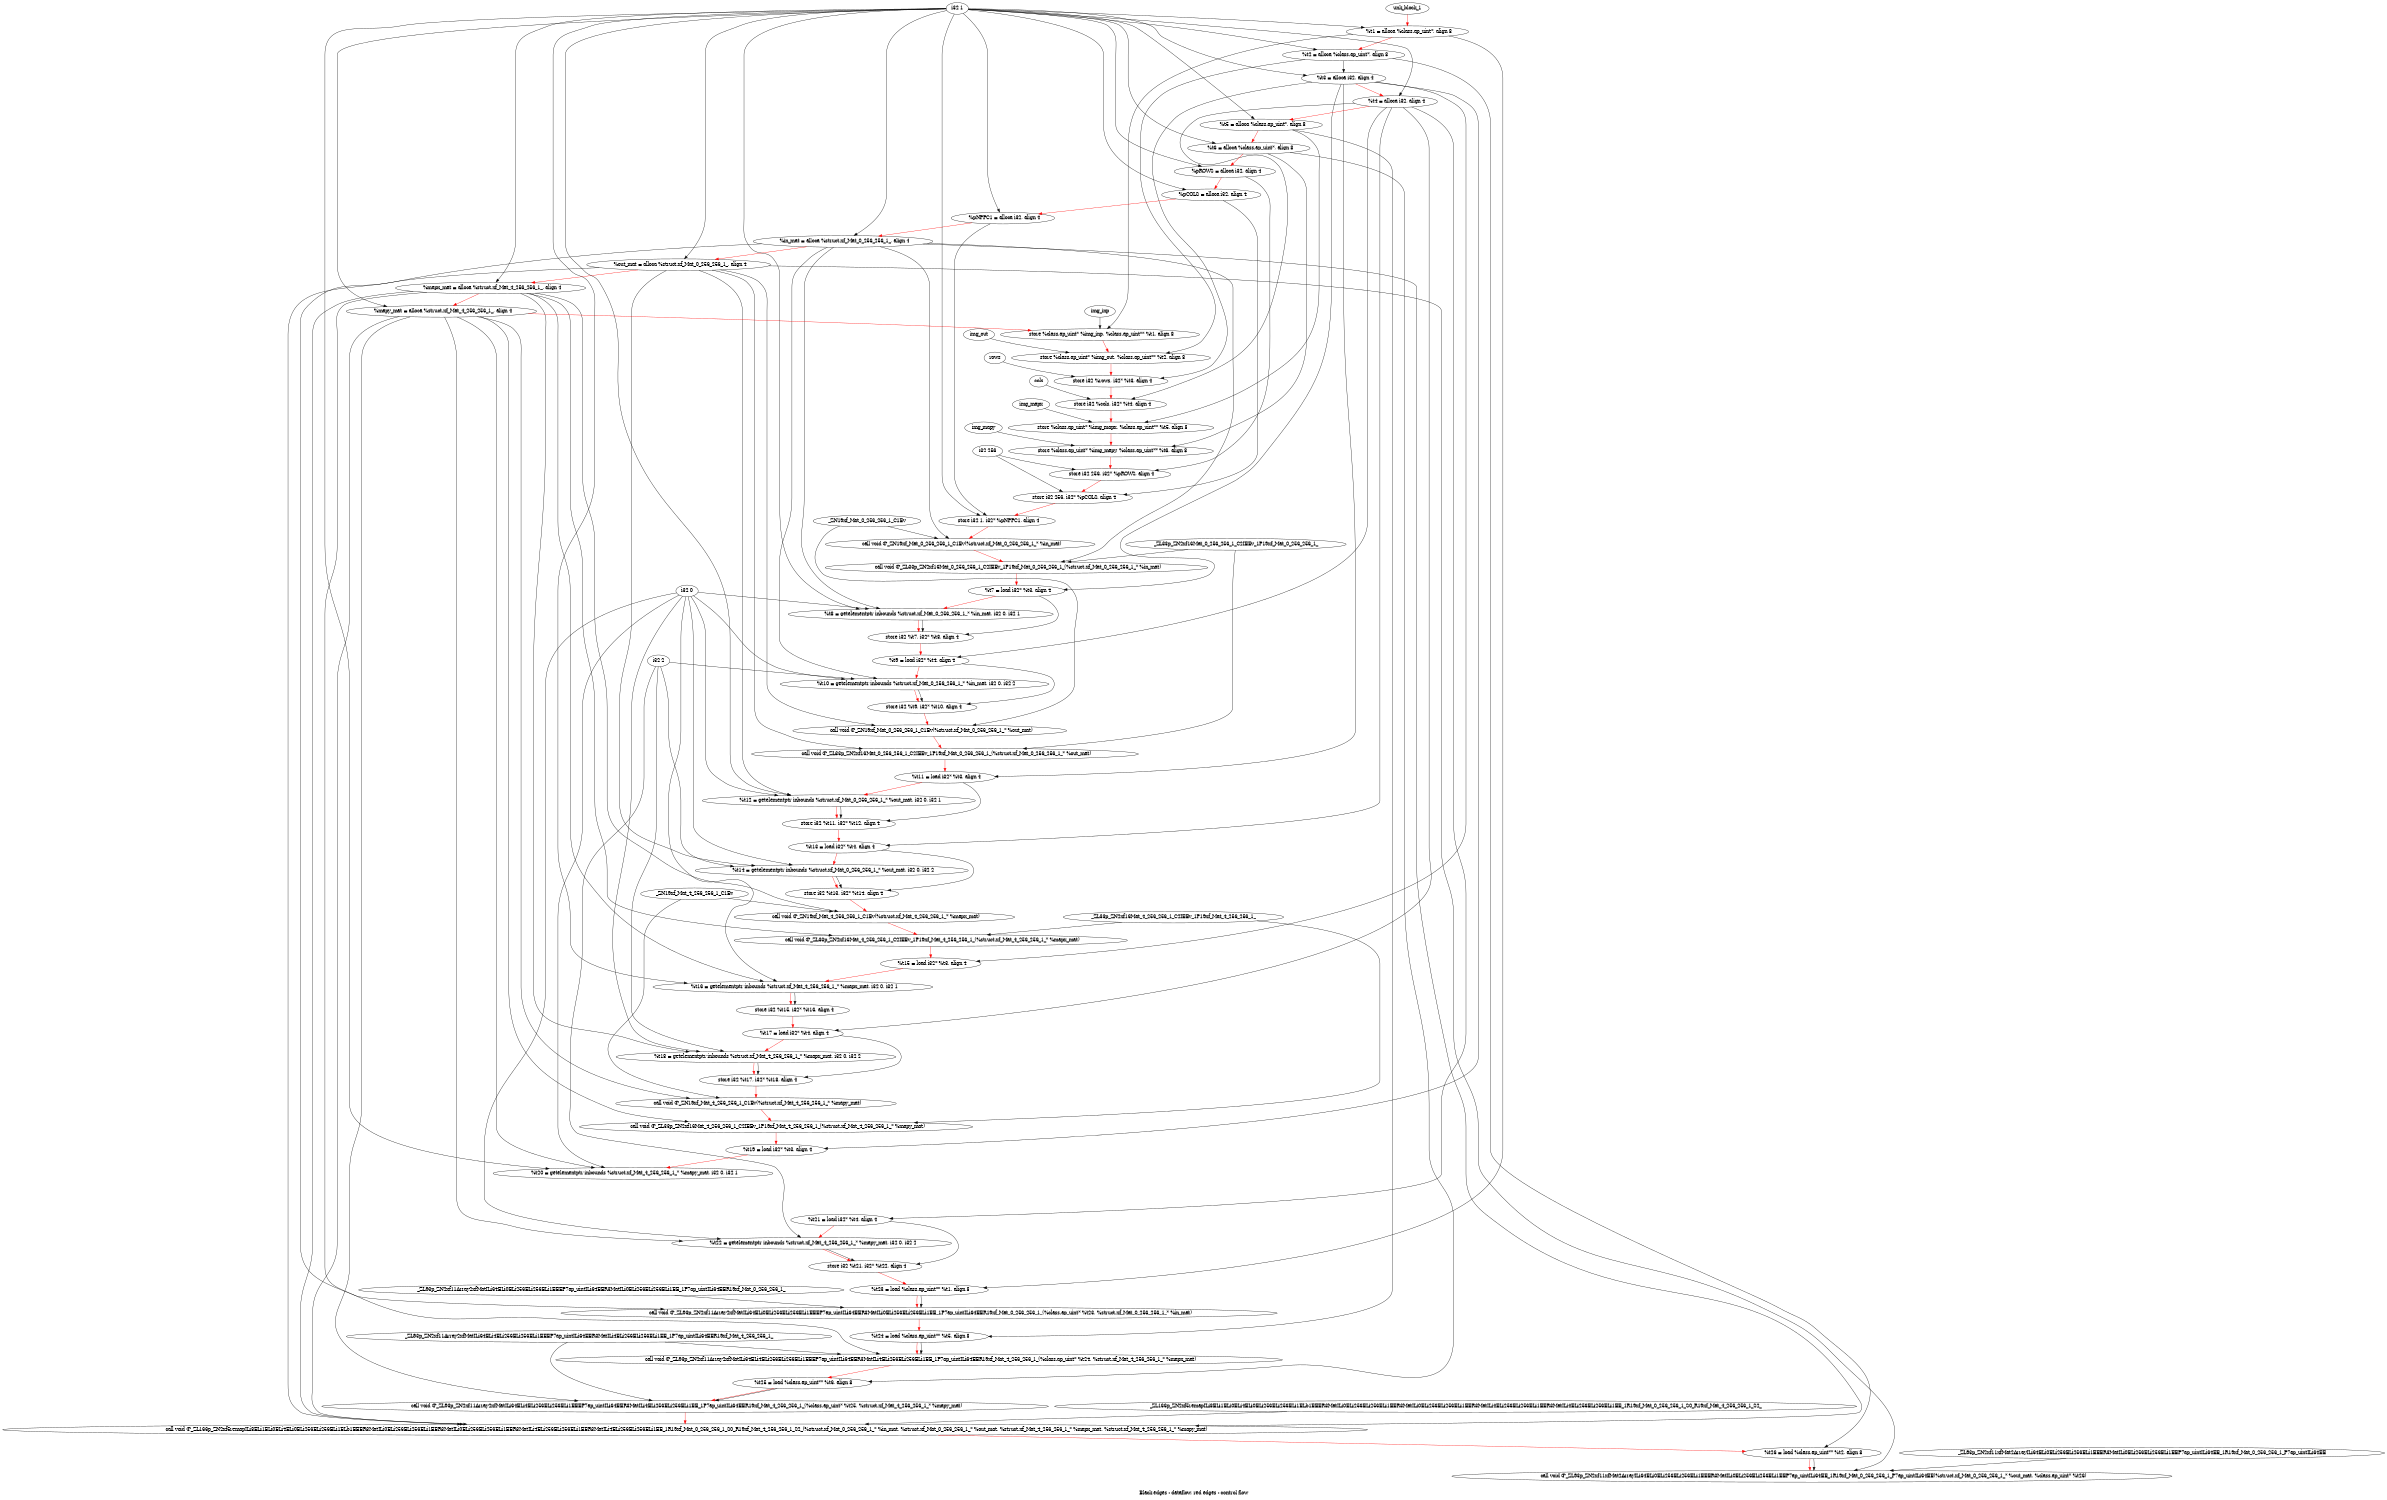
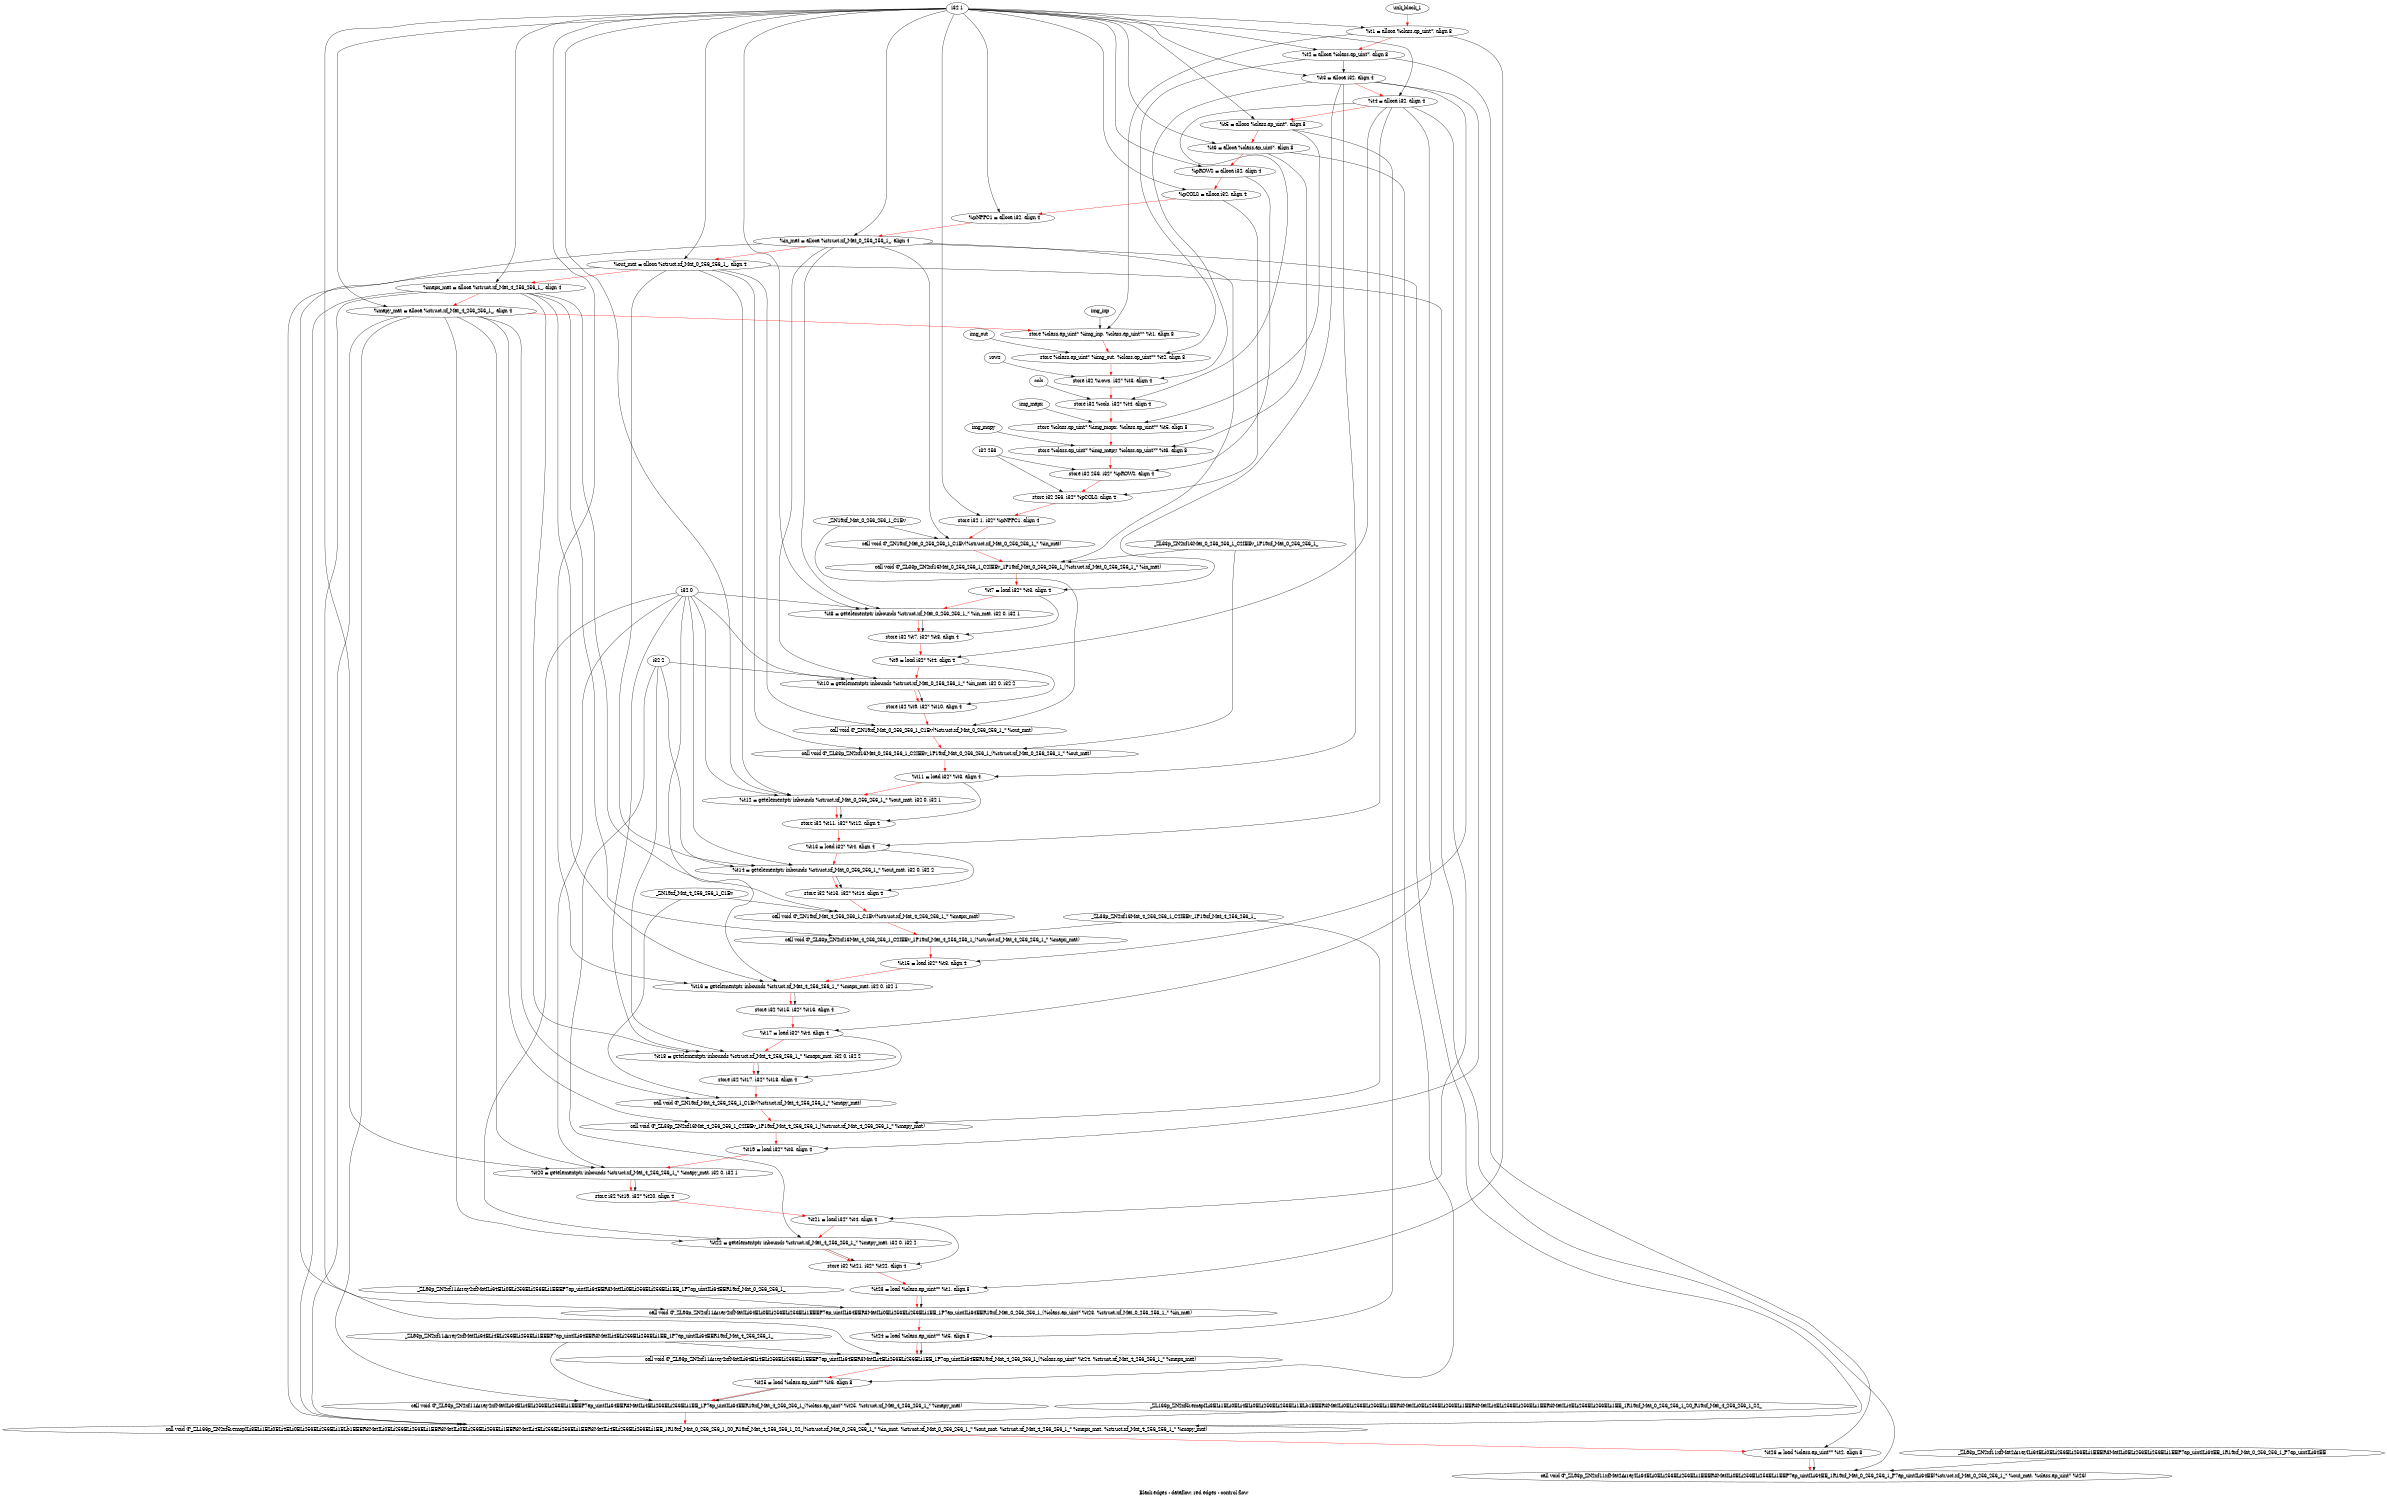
(954, 366) -> none
none -> (633, 1197)
